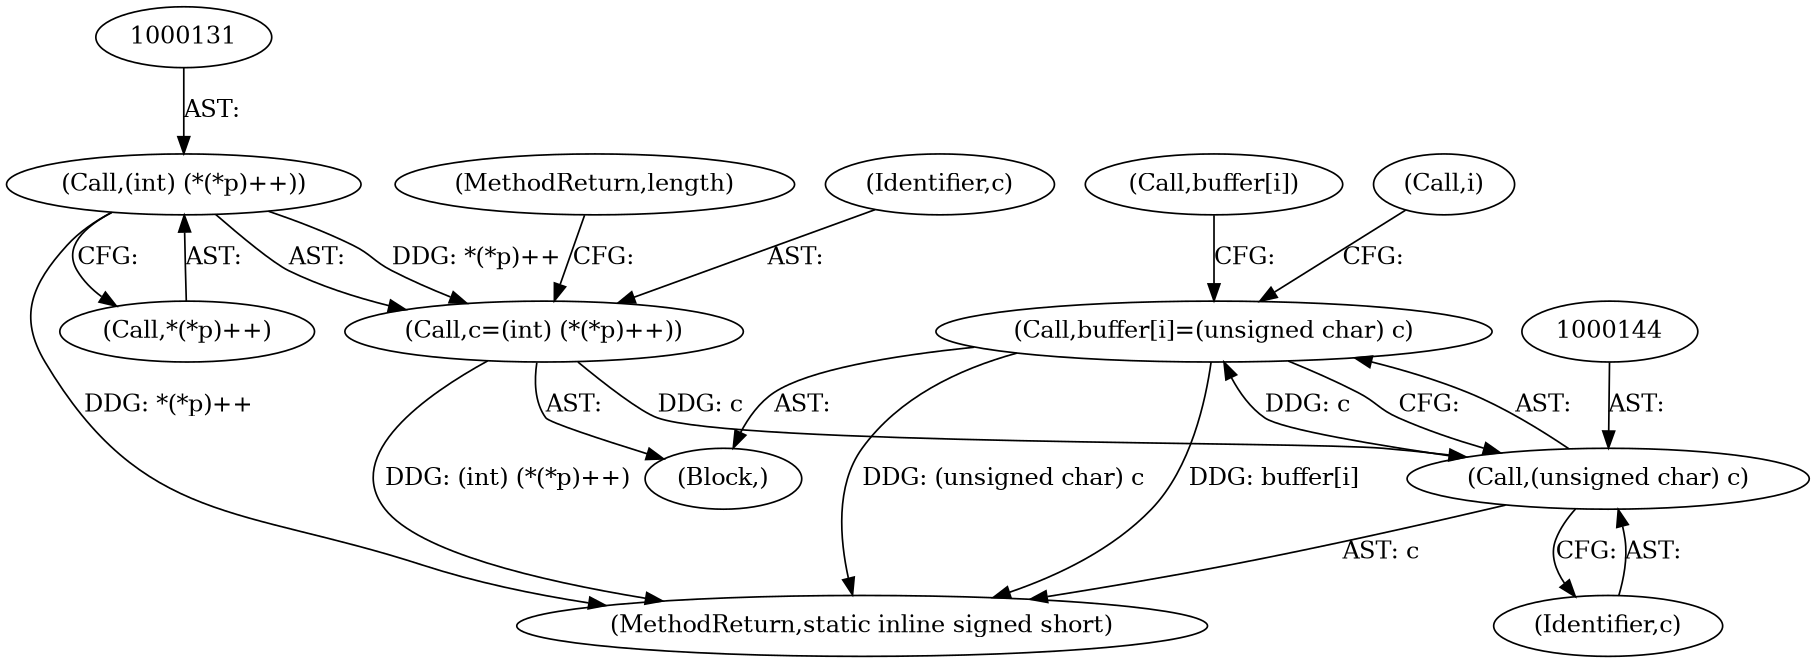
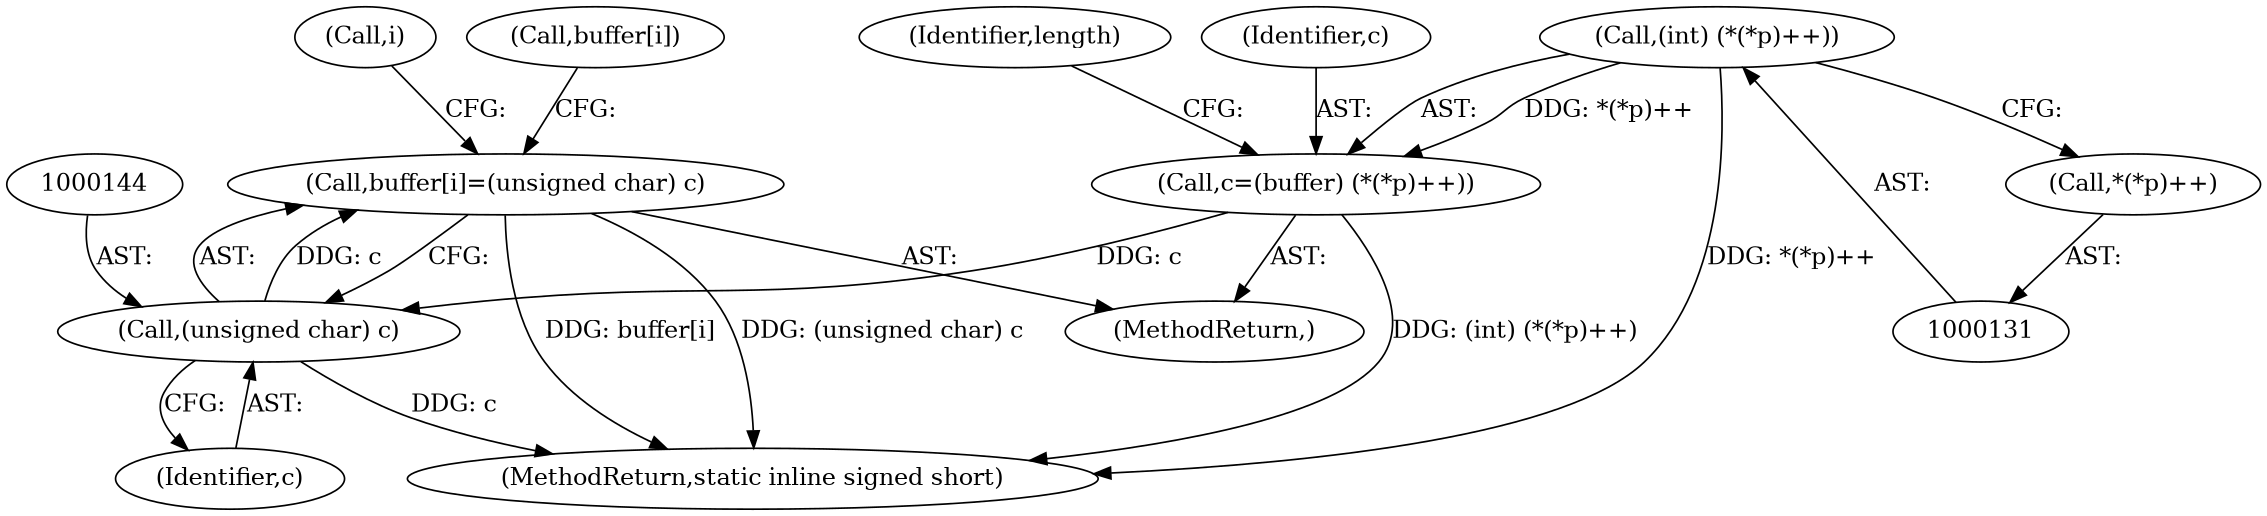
(595, 184) -> (1015, 37)
(185, 267) -> (2063, 253)
(544, 332) -> (1316, 184)
(723, 479) -> (1215, 332)
(1381, 552) -> (454, 405)
